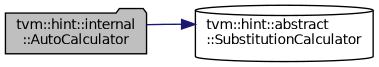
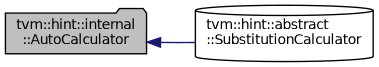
(164, 24) -> (178, 43)
